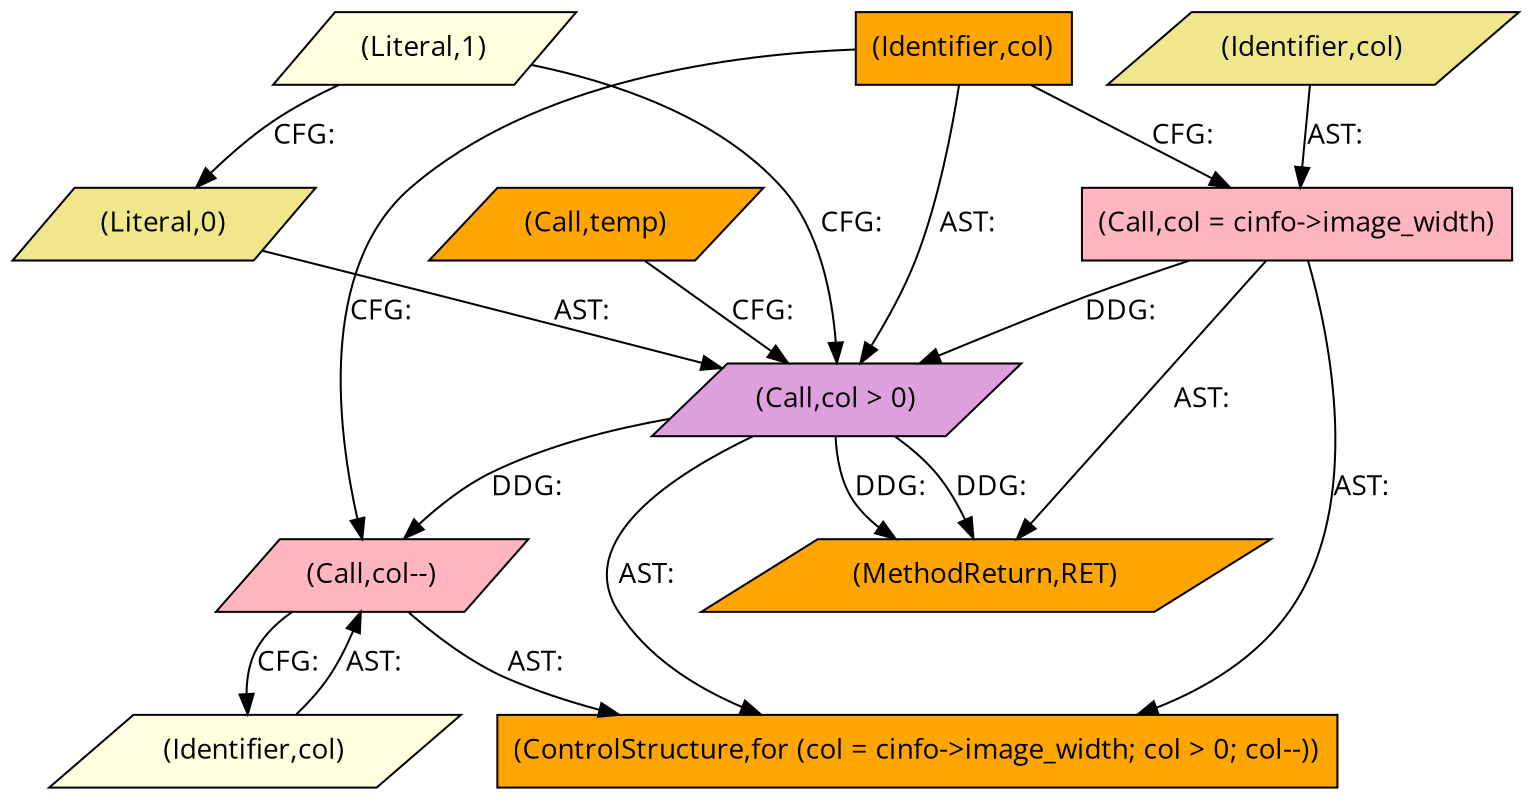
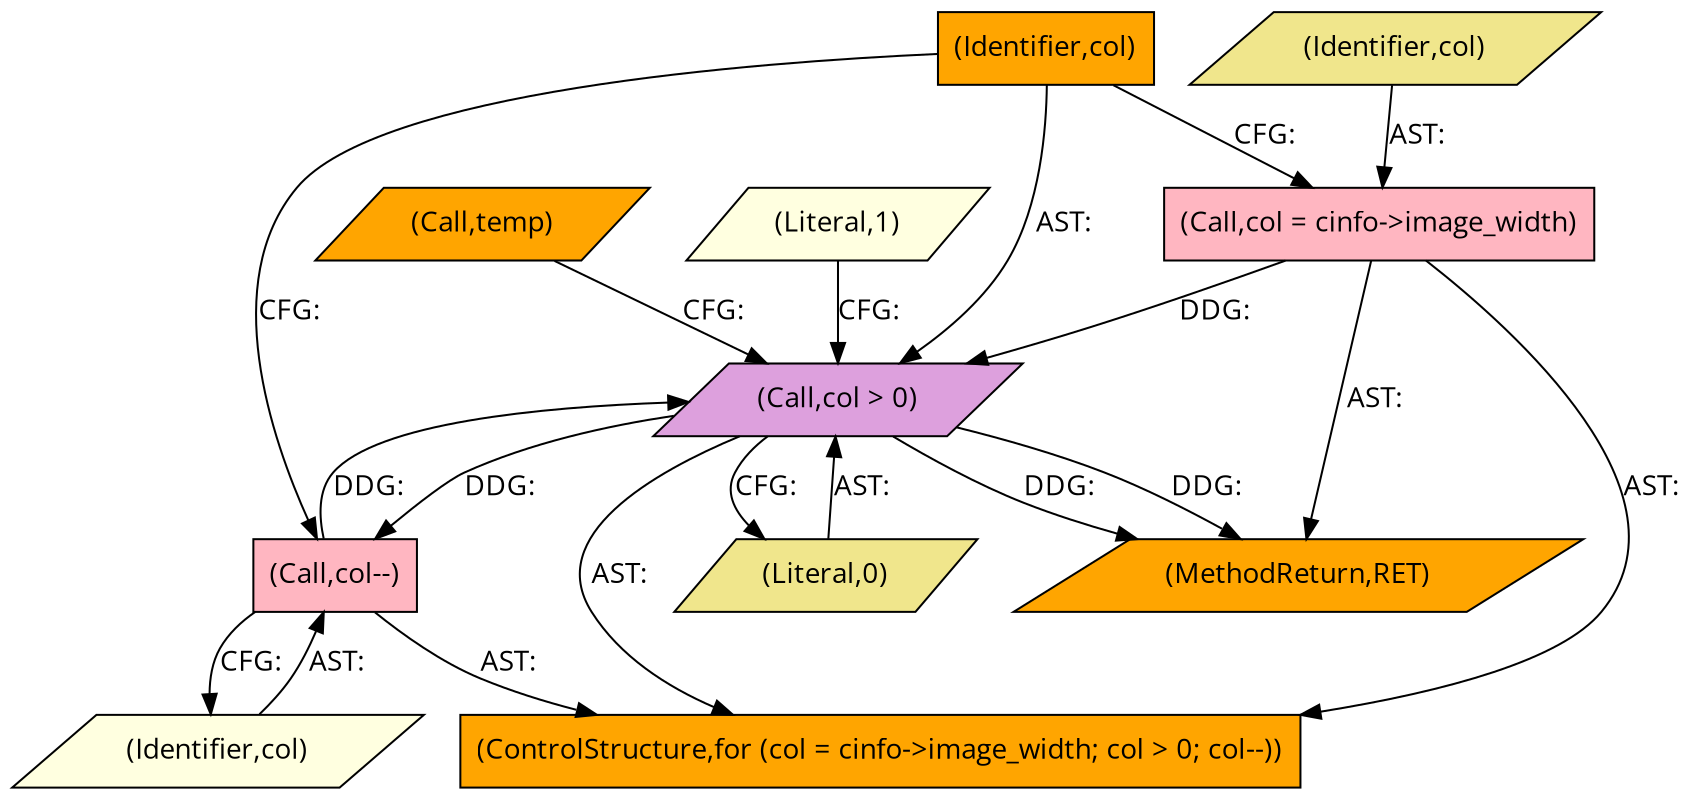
(271, 123) -> (733, 477)
none -> (461, 422)
(372, 576) -> (335, 576)
